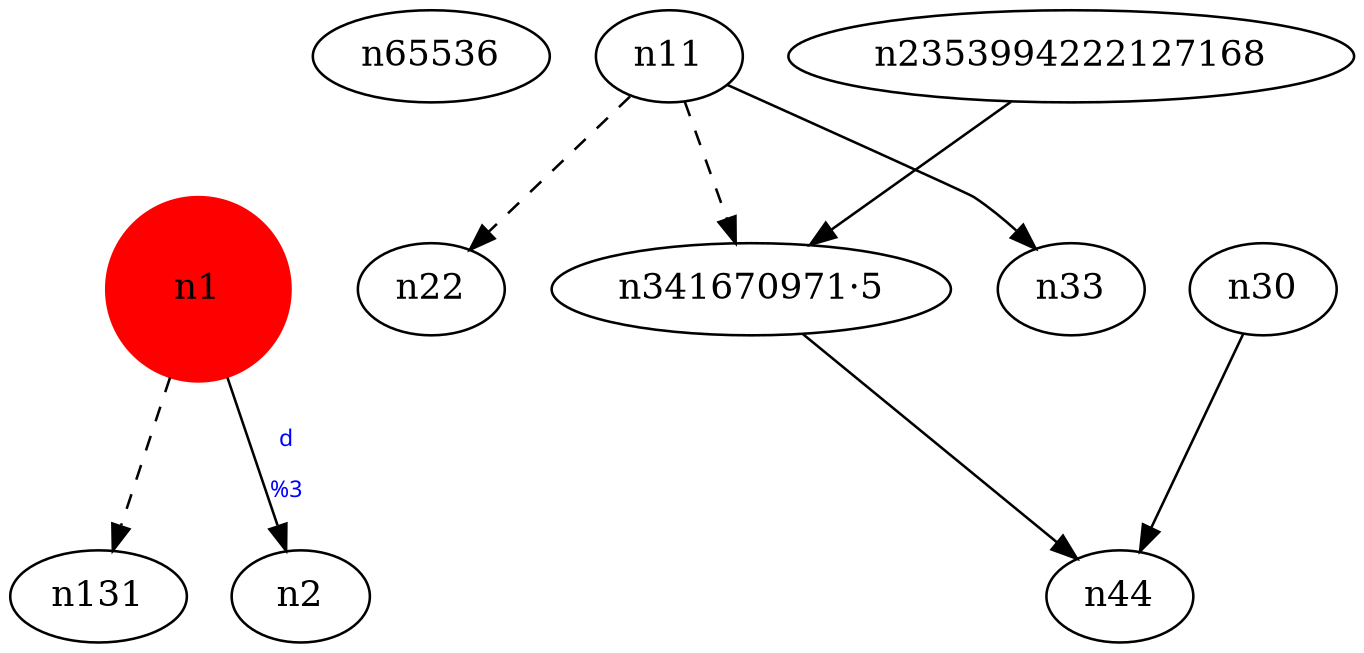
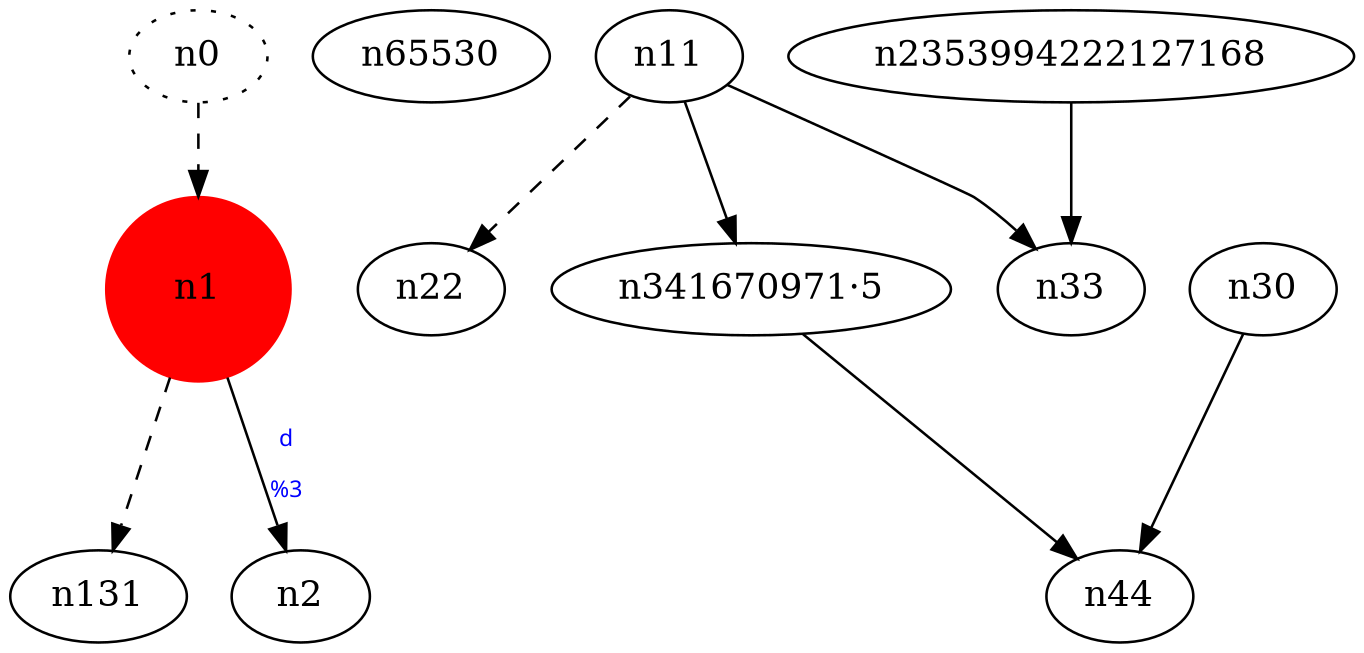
none -> (198, 56)
(431, 56) -> (431, 56)
(930, 159) -> (1071, 160)
(706, 160) -> (706, 160)
